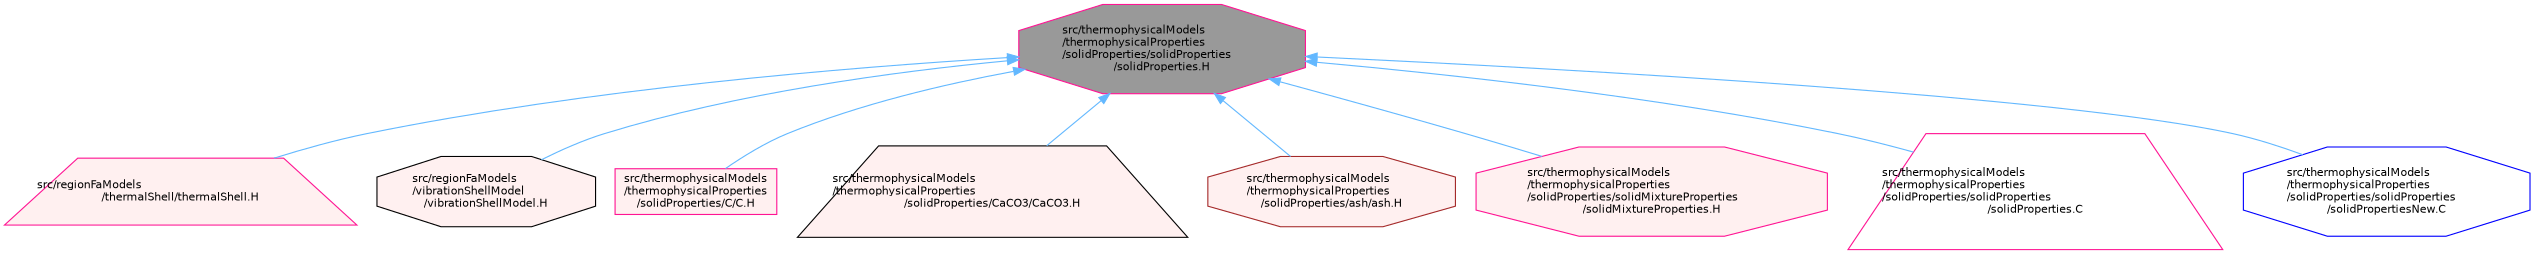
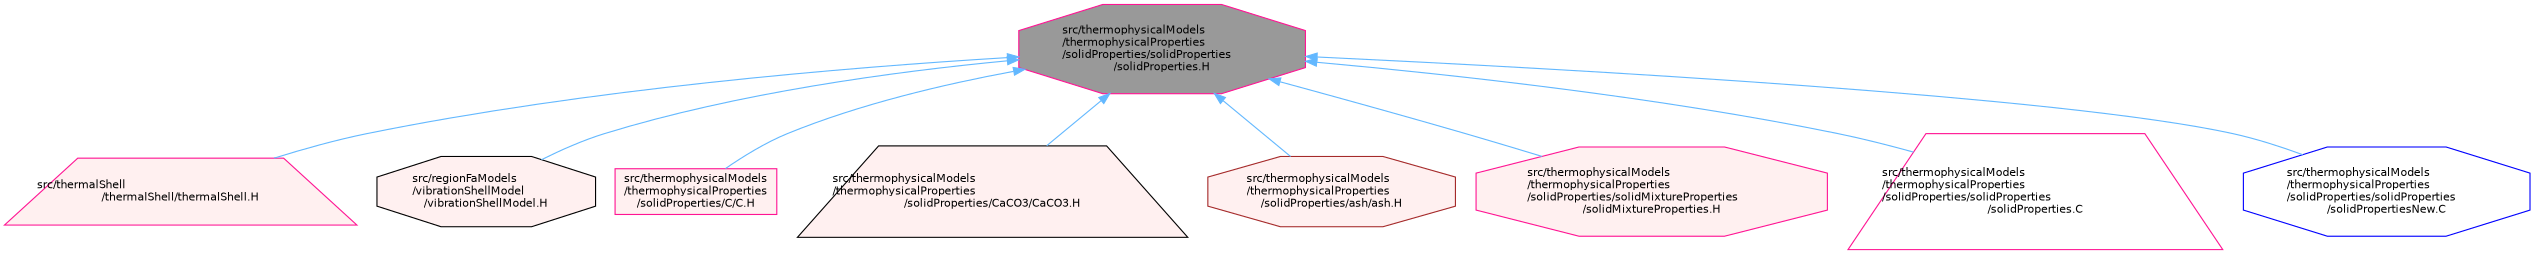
(181, 192) -> (181, 192)
